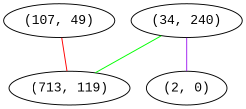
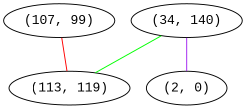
(59, 21) -> (59, 21)
(187, 21) -> (187, 21)
(70, 88) -> (70, 88)
